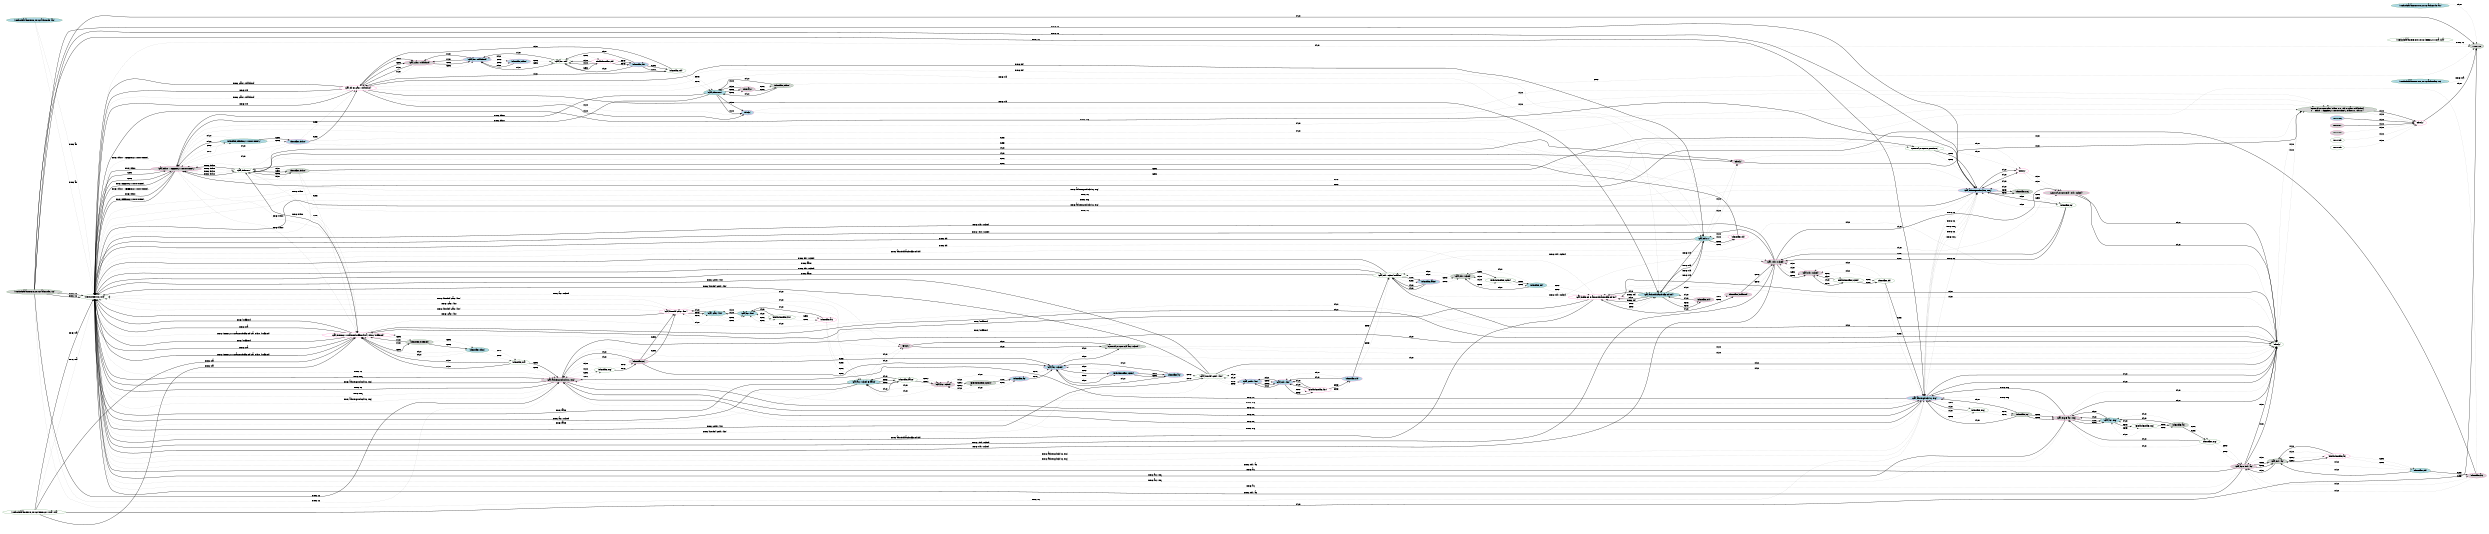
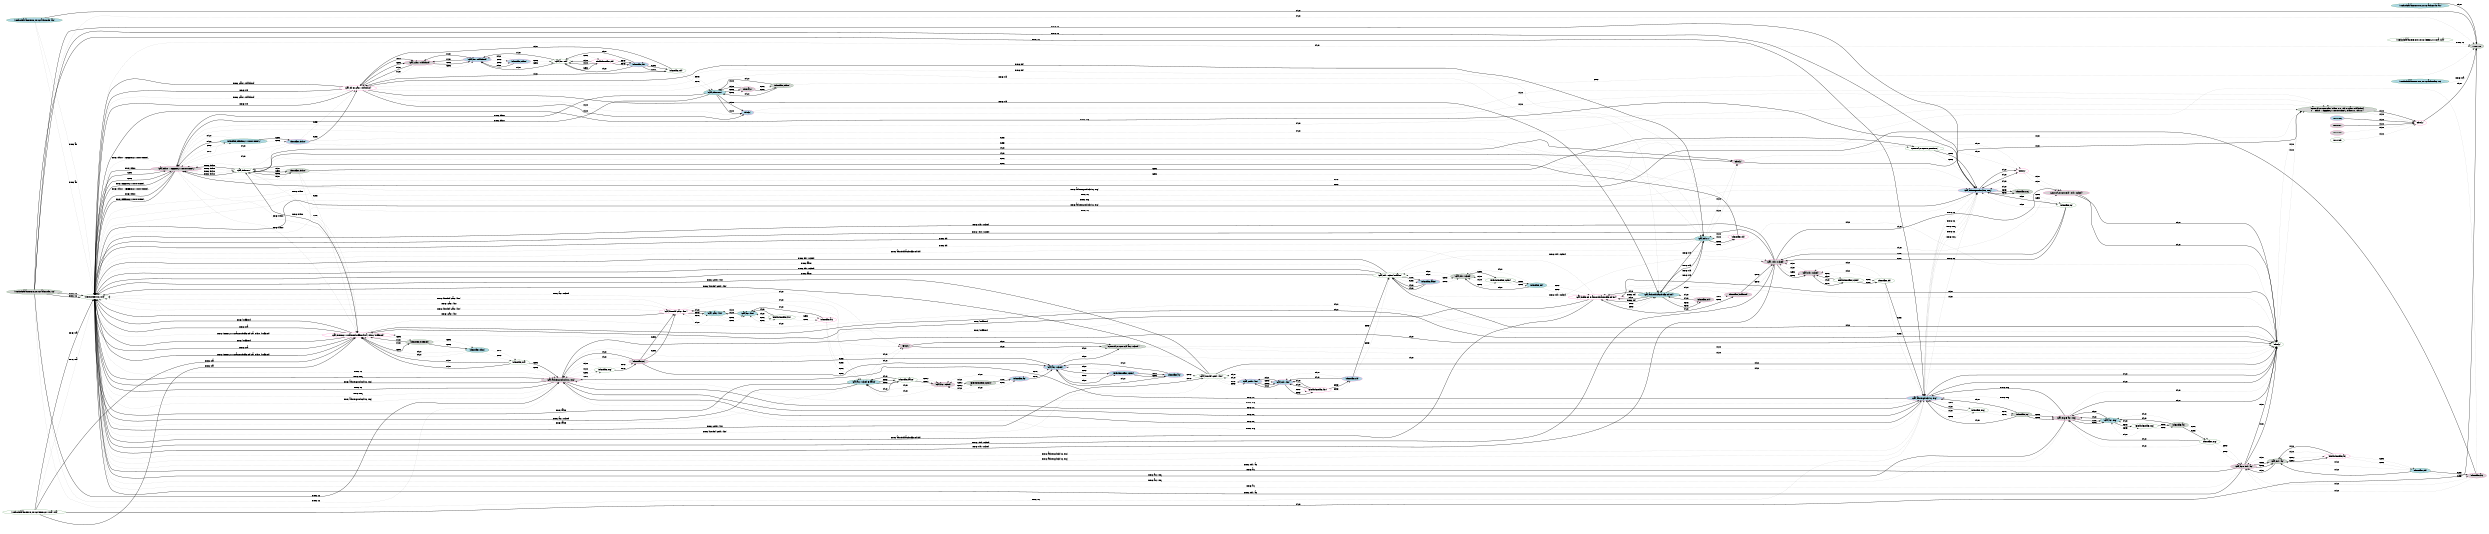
(2465, 11) -> (2465, 11)
none -> (1270, 12)
(1144, 17) -> (1144, 17)
(2337, 148) -> none
